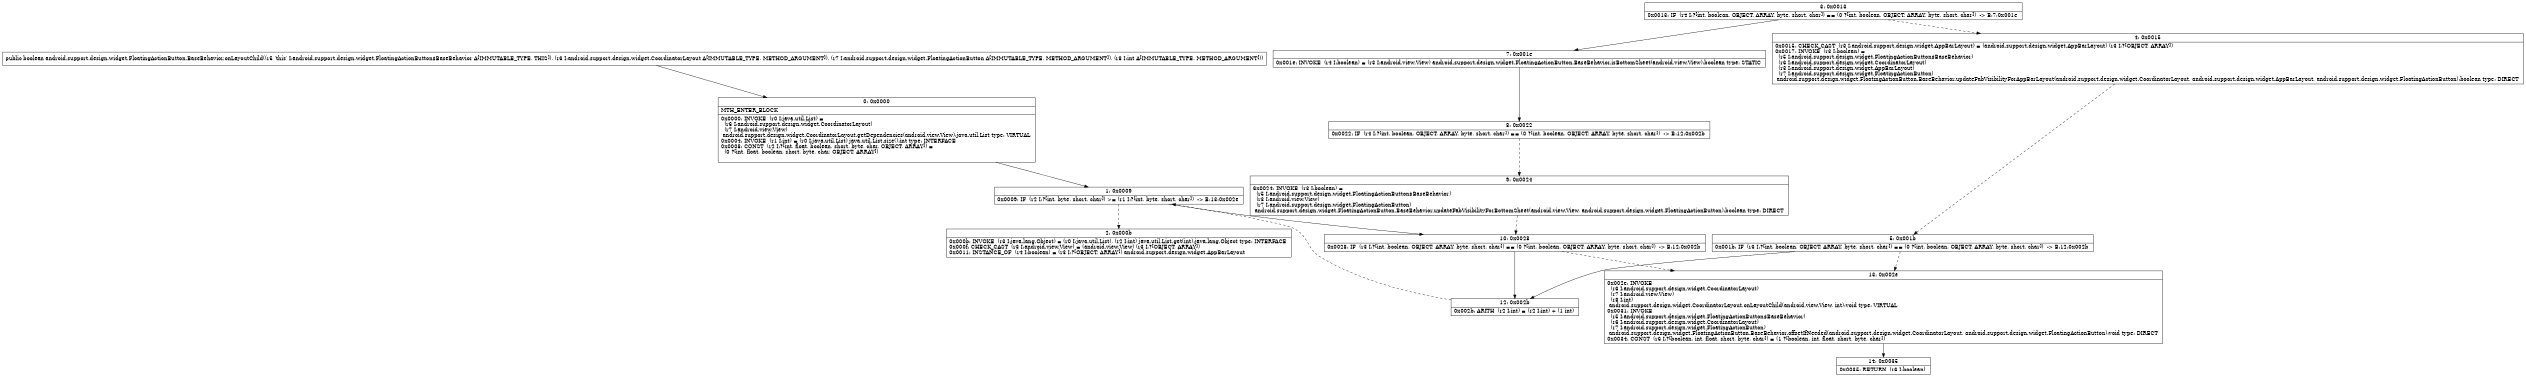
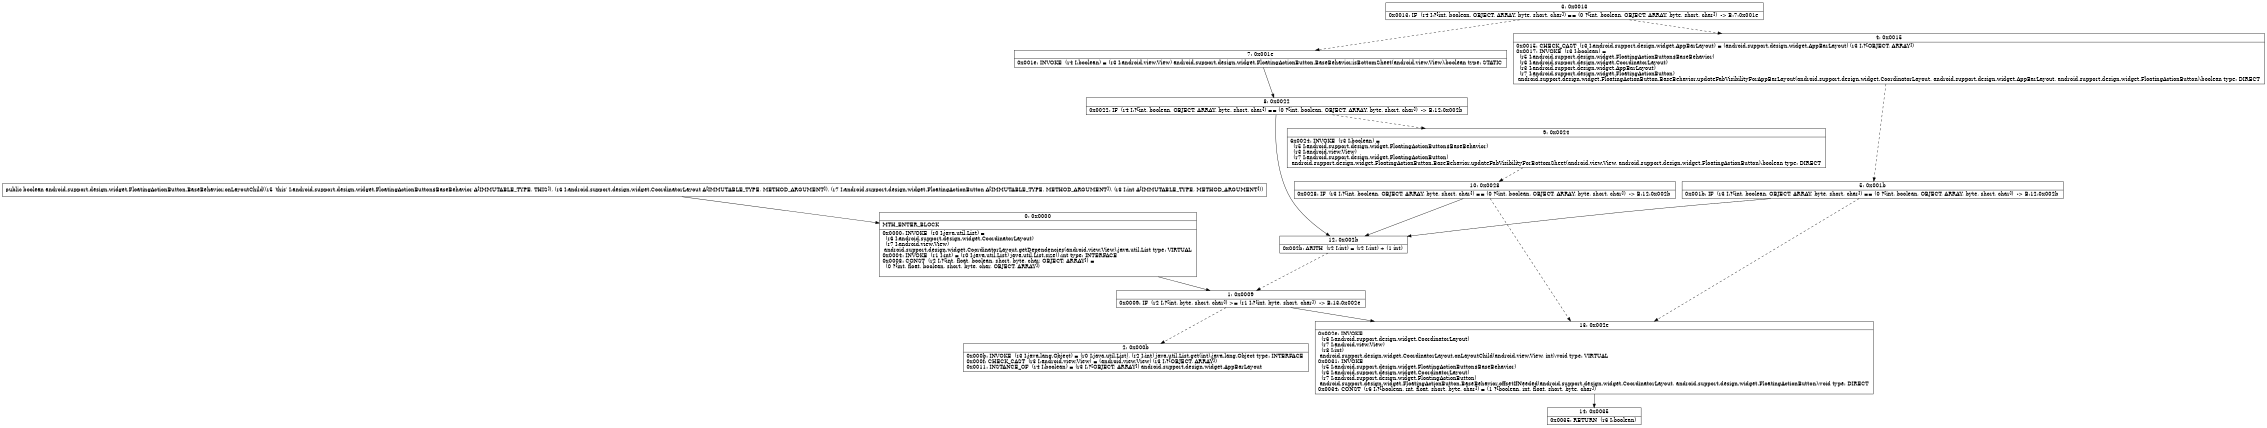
(1678, 35) -> (1419, 35)
none -> (1284, 182)
(1294, 221) -> (1331, 314)
